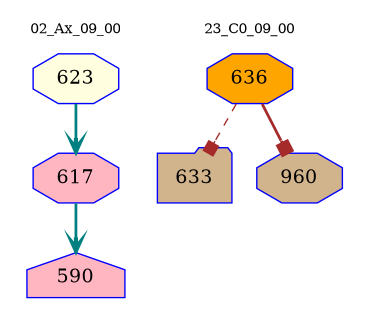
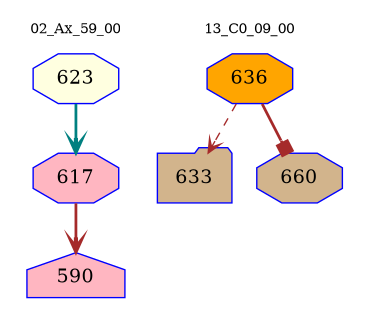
(76, 30) -> (76, 30)
(250, 30) -> (250, 30)
(226, 122) -> (226, 122)
(300, 178) -> (300, 178)
(76, 221) -> (76, 221)
